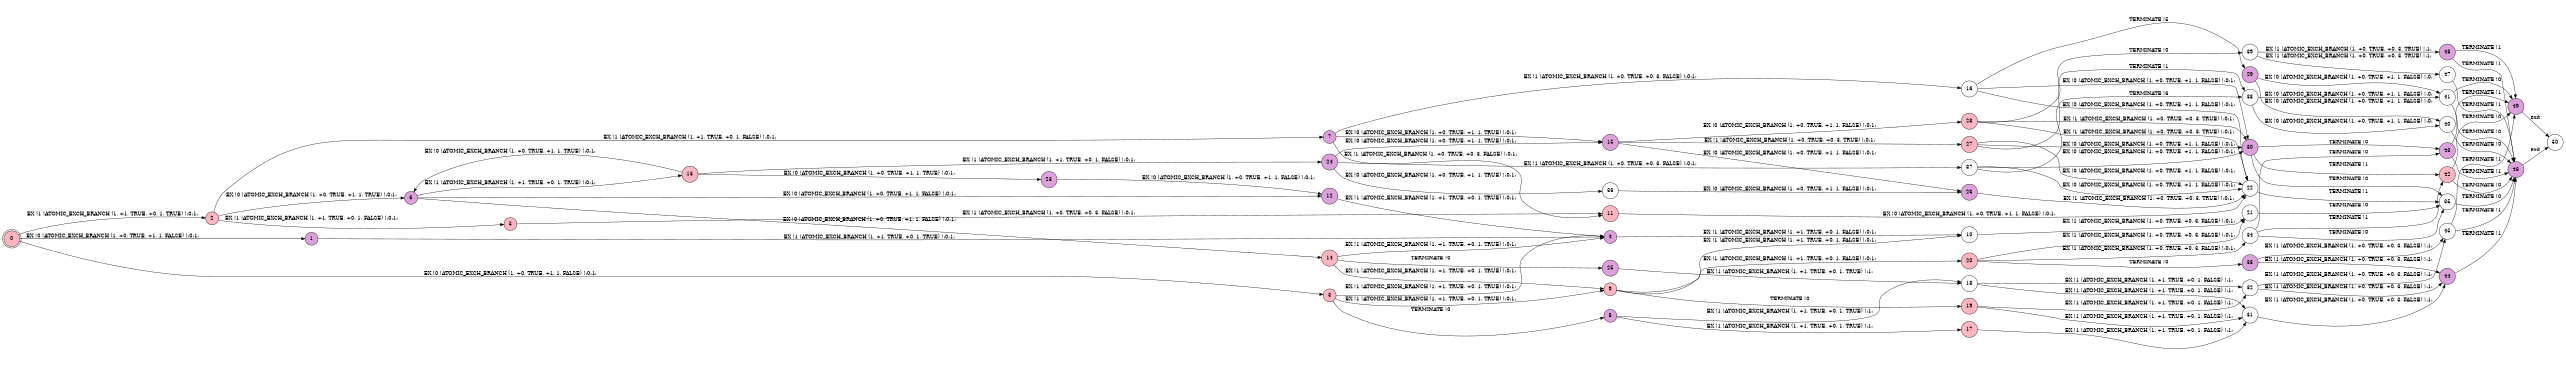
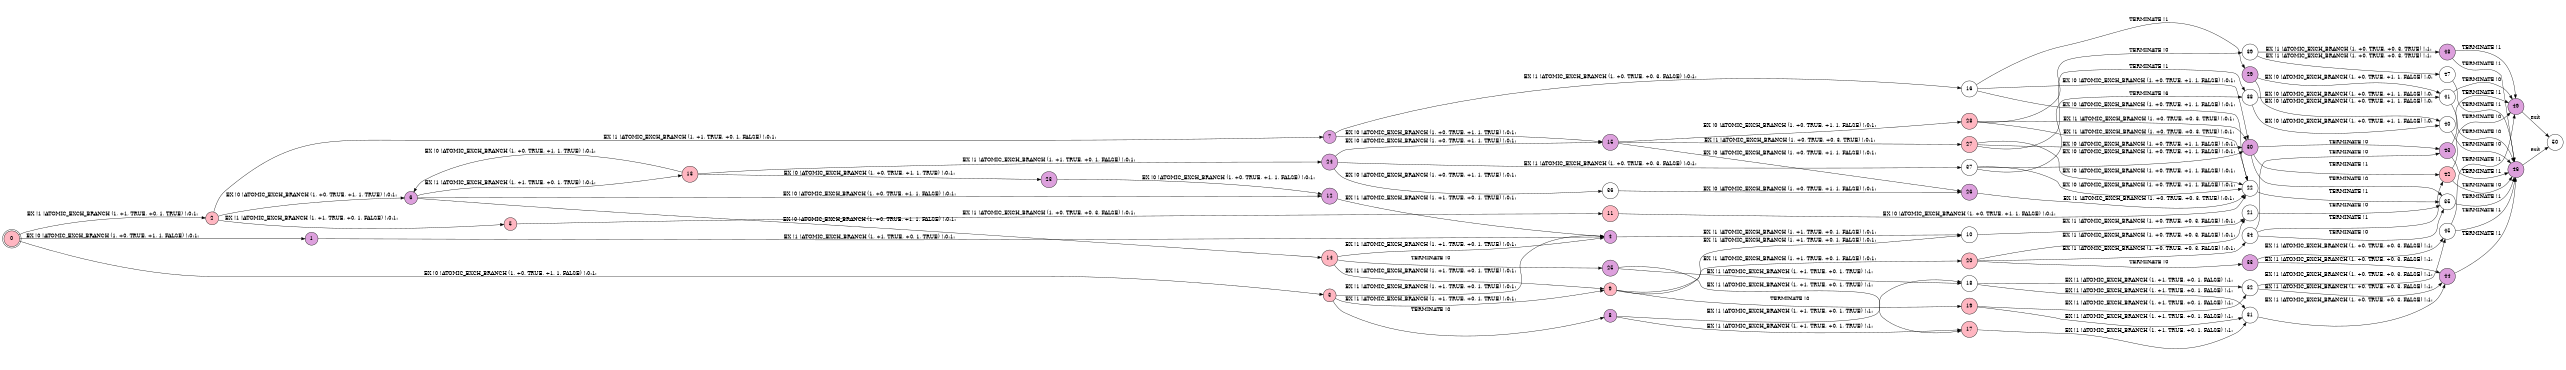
(2149, 20) -> (2149, 20)
(1478, 161) -> none
(2482, 197) -> (2482, 197)
none -> (1795, 291)
